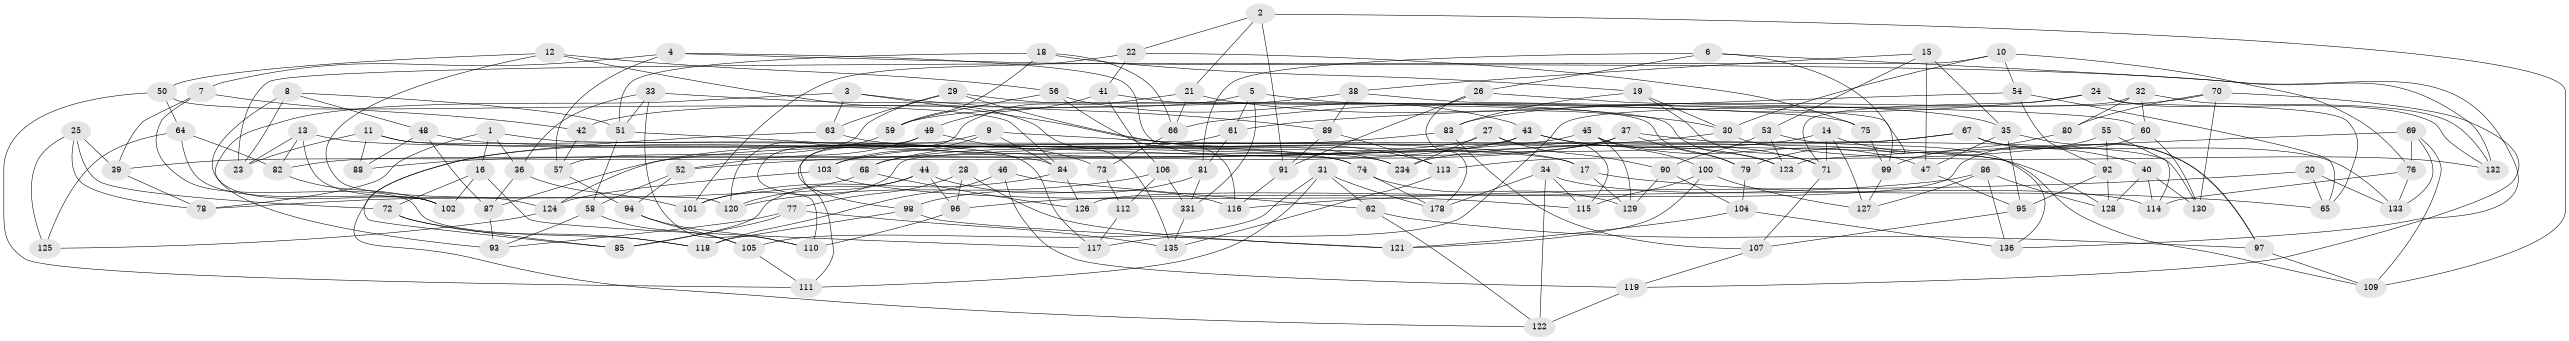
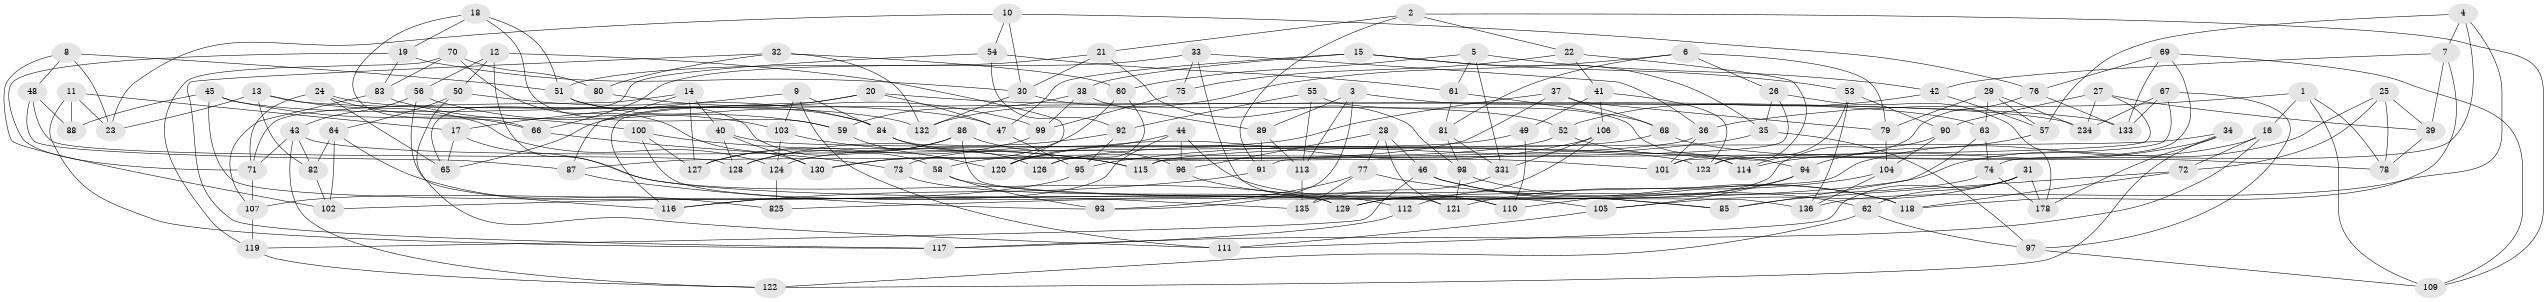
none -> (1403, 151)
(1966, 151) -> (954, 112)
(852, 153) -> (1747, 105)
(45, 249) -> (777, 210)
